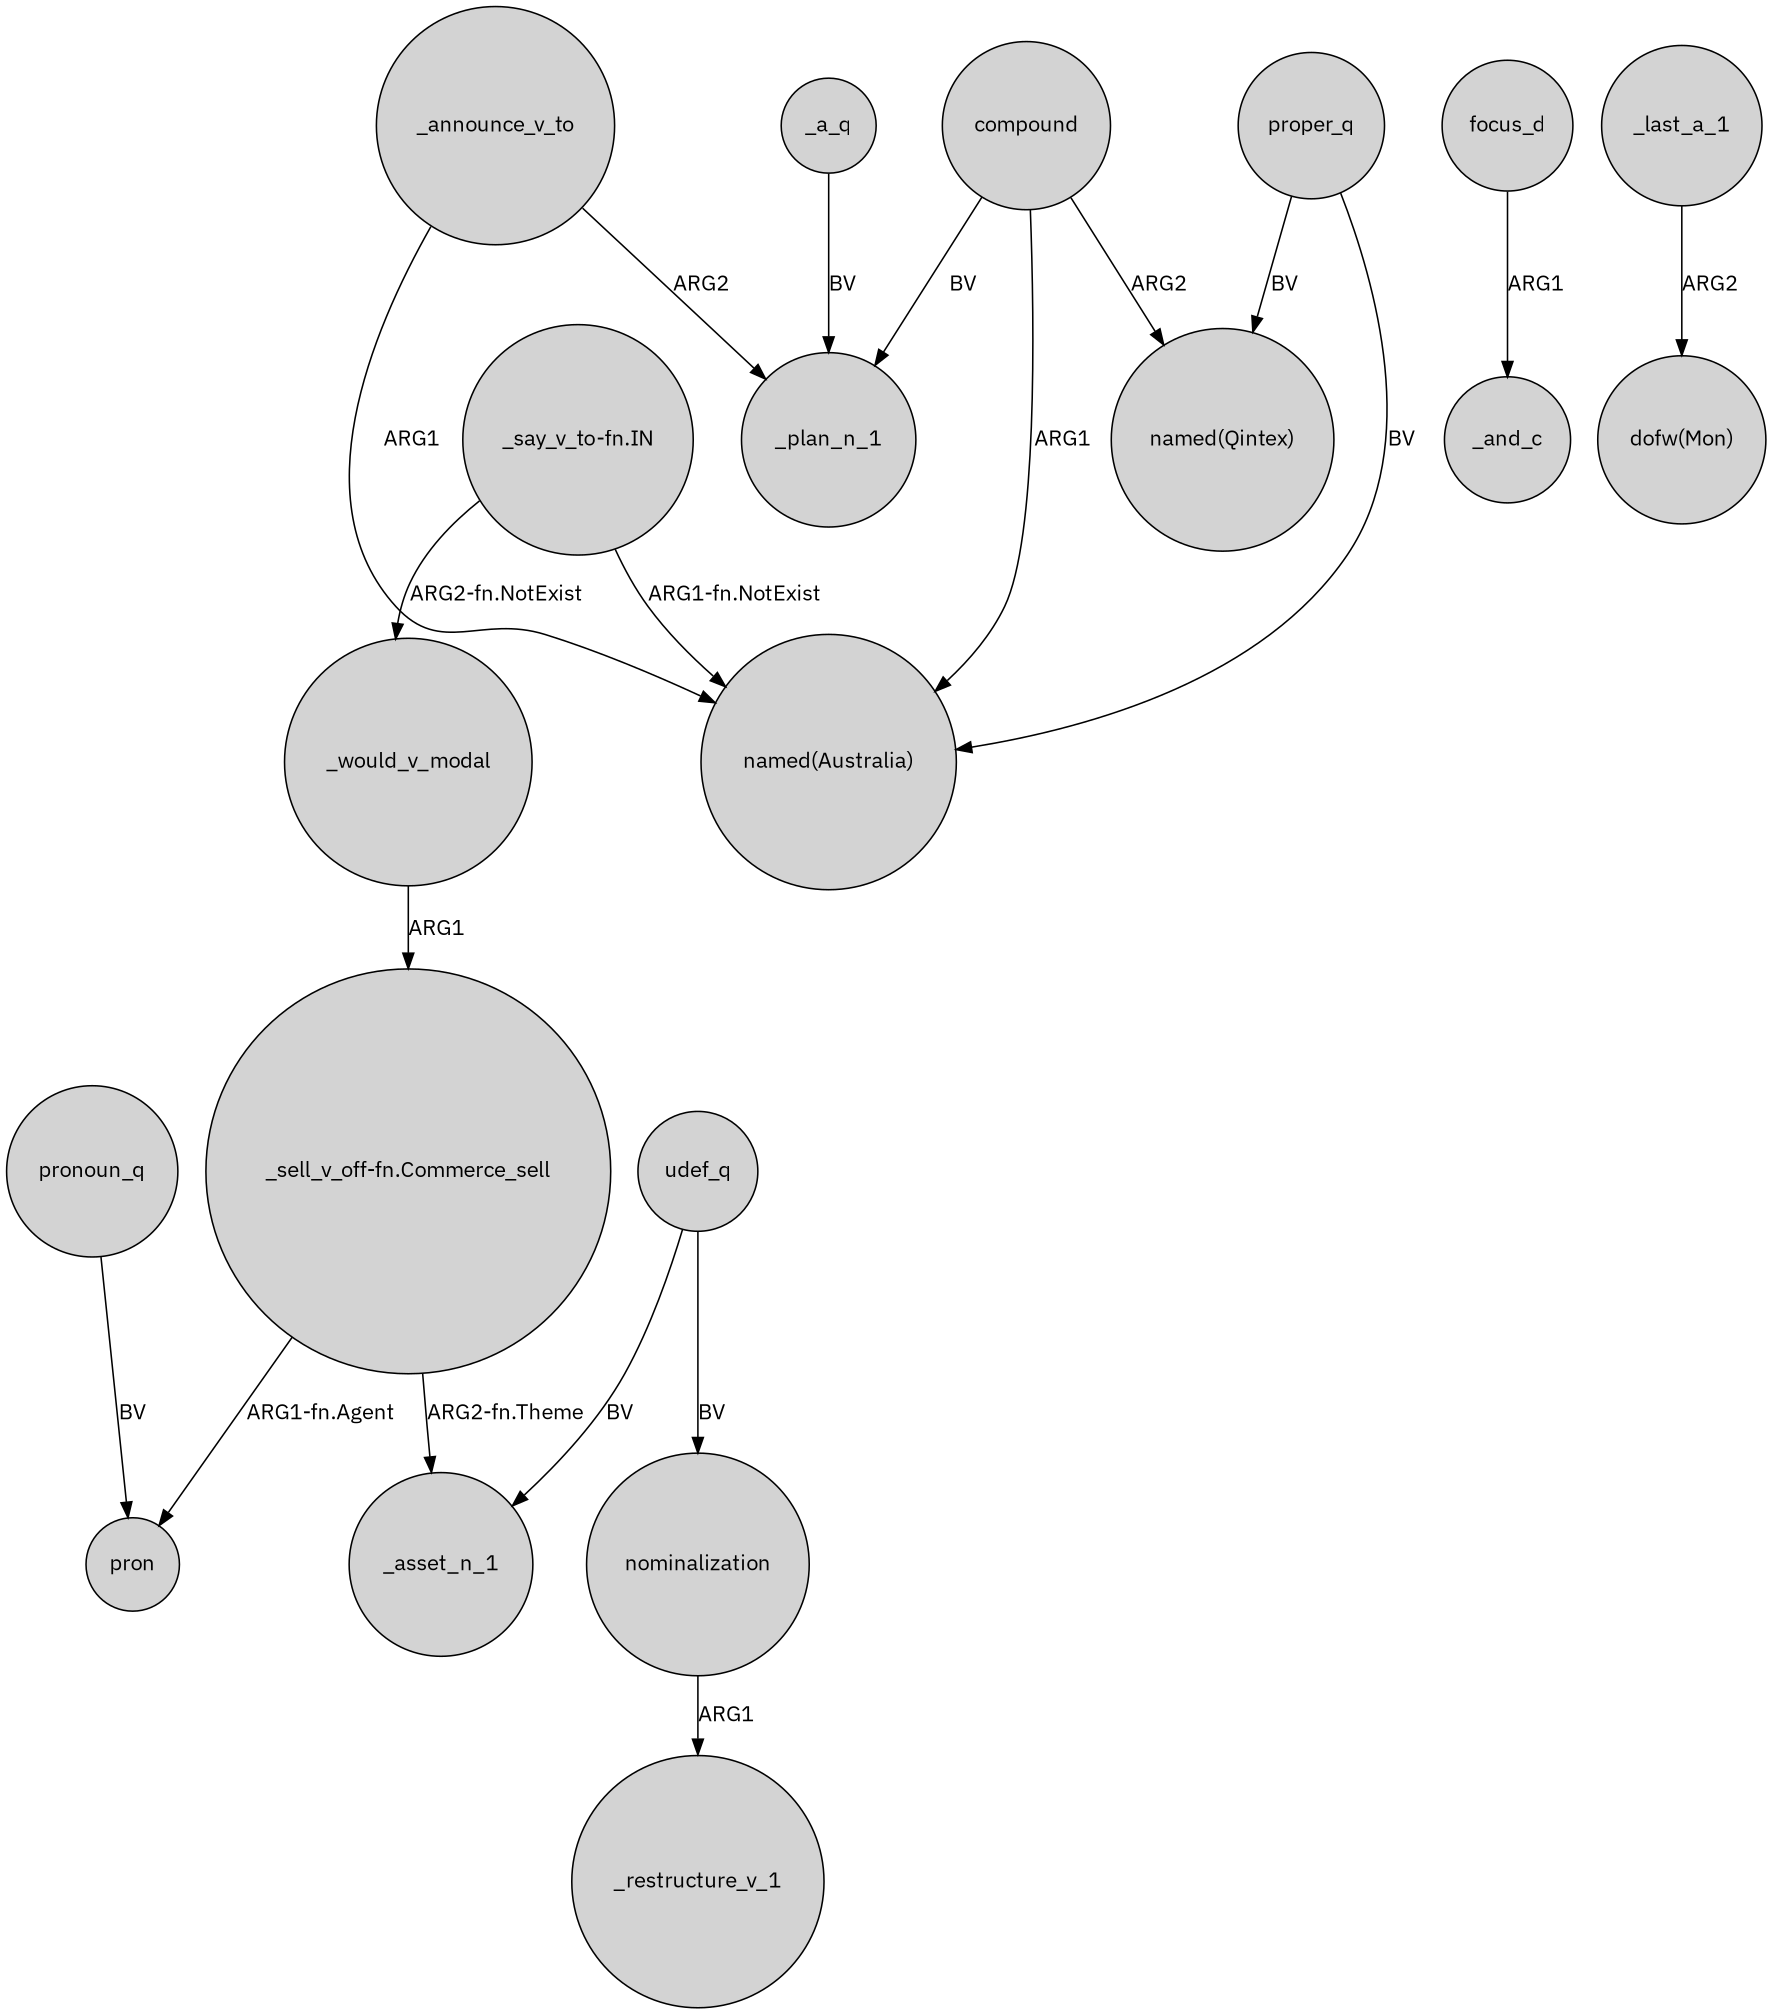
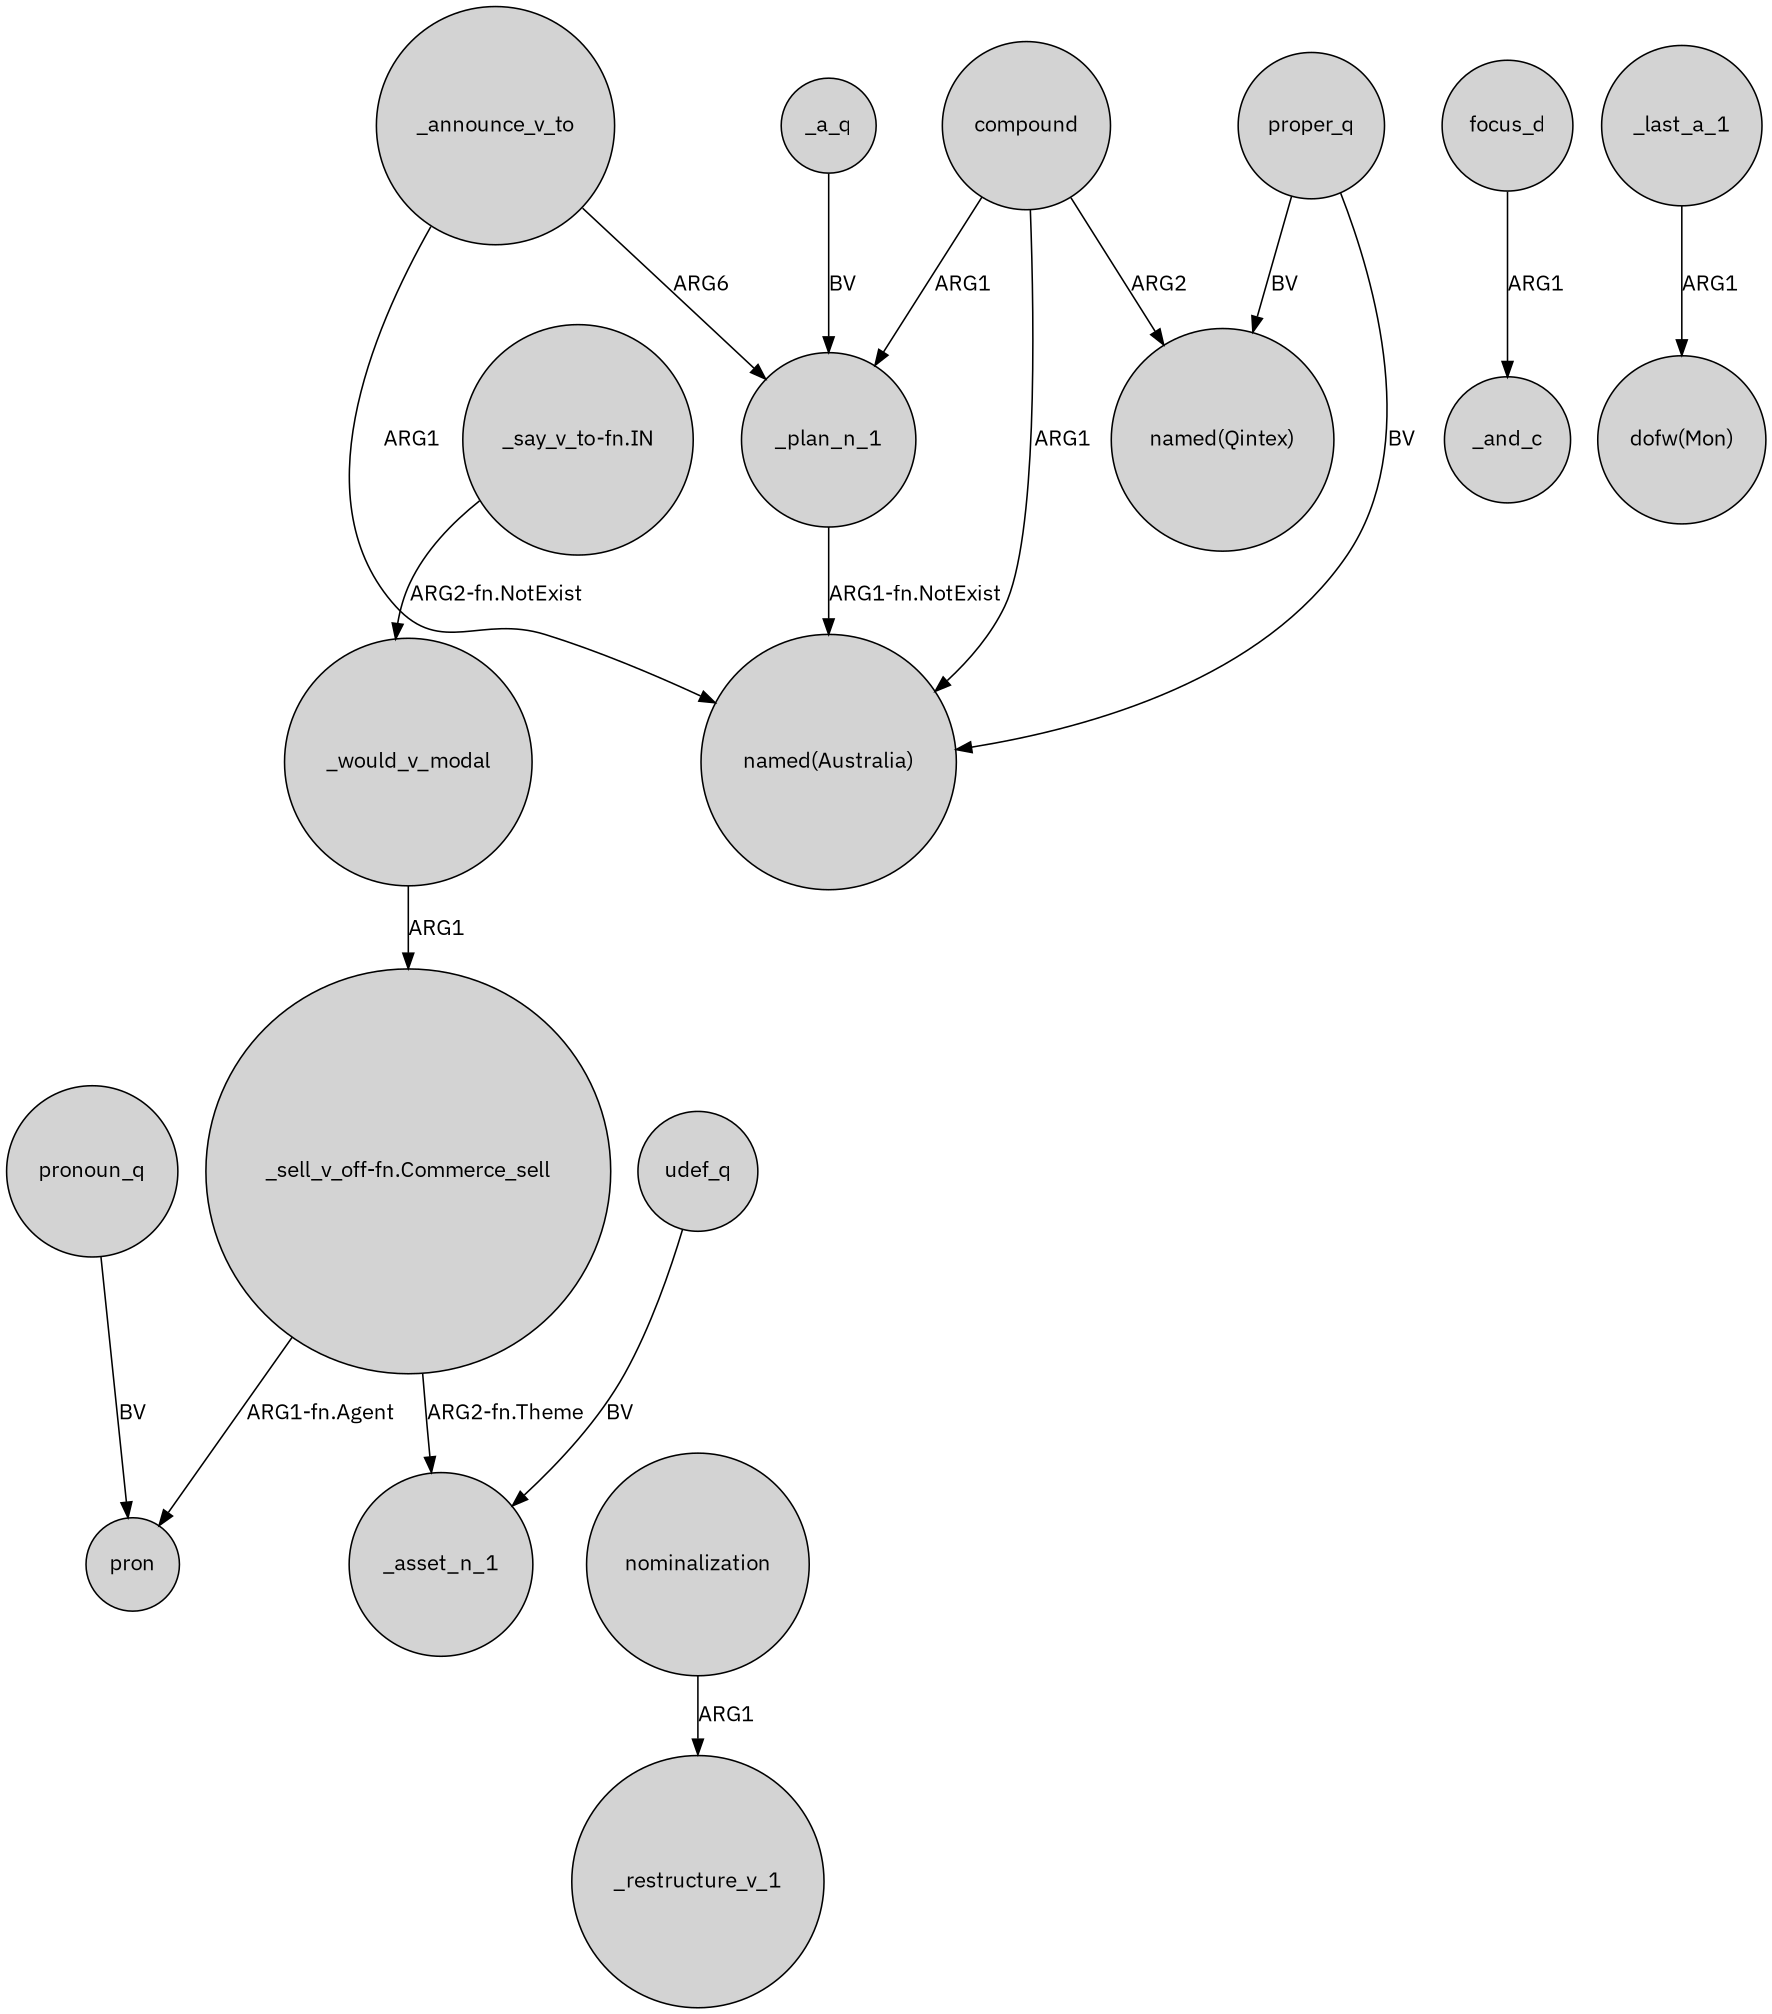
(702, 285) -> (702, 285)
(963, 285) -> (963, 285)
(1711, 285) -> (1711, 285)
(657, 618) -> (829, 573)
(698, 1334) -> none
